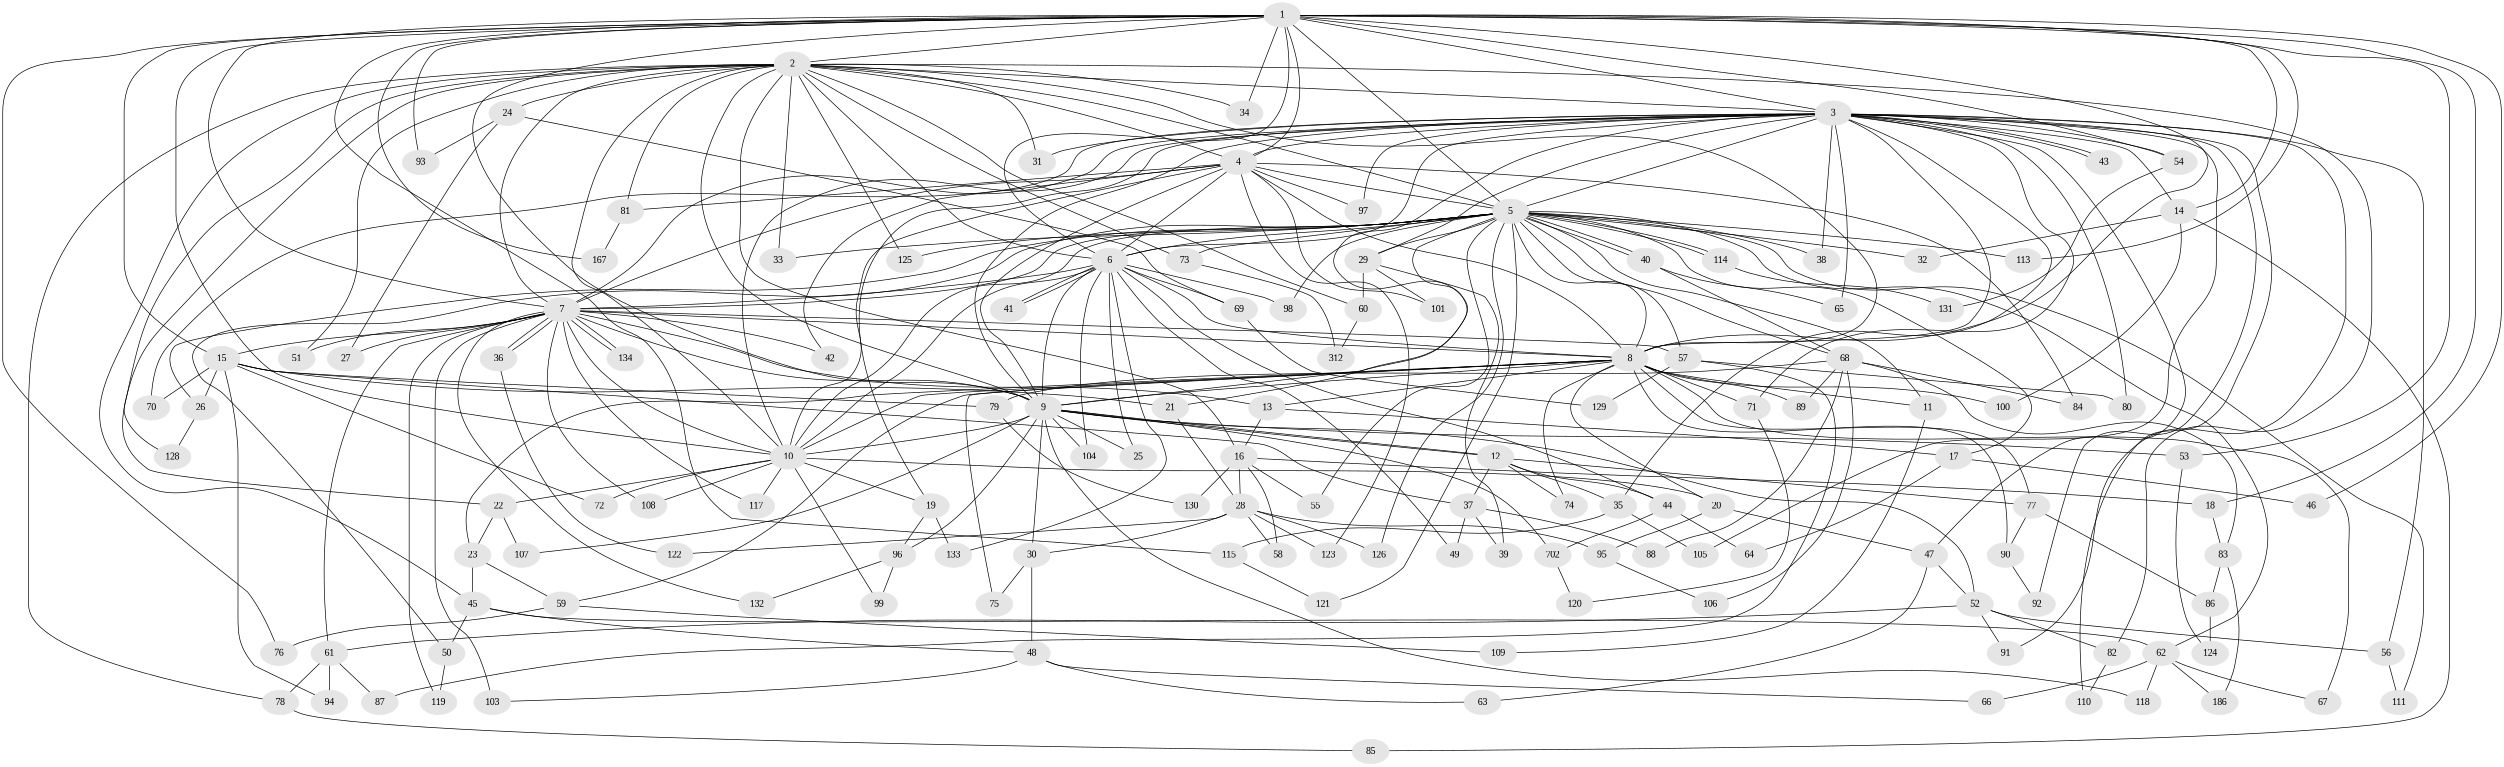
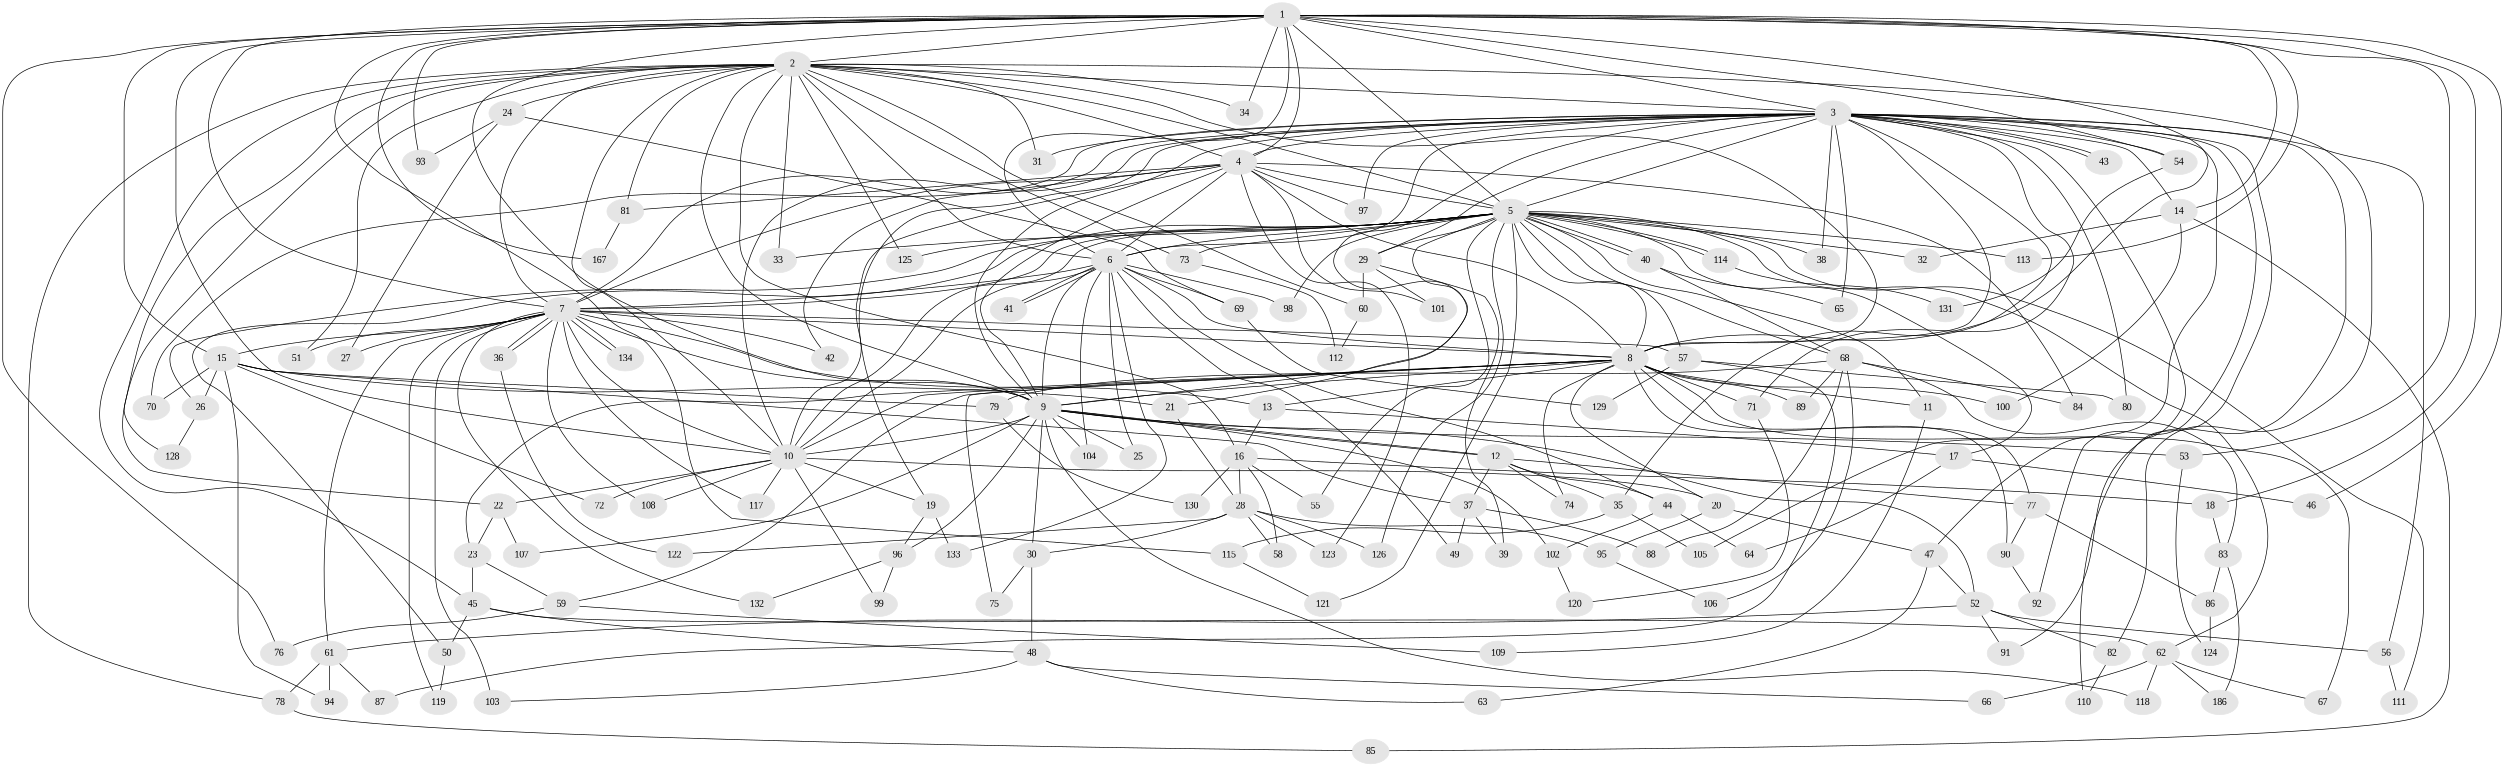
(1336, 359) -> (1336, 359)
(1553, 555) -> (1553, 555)
